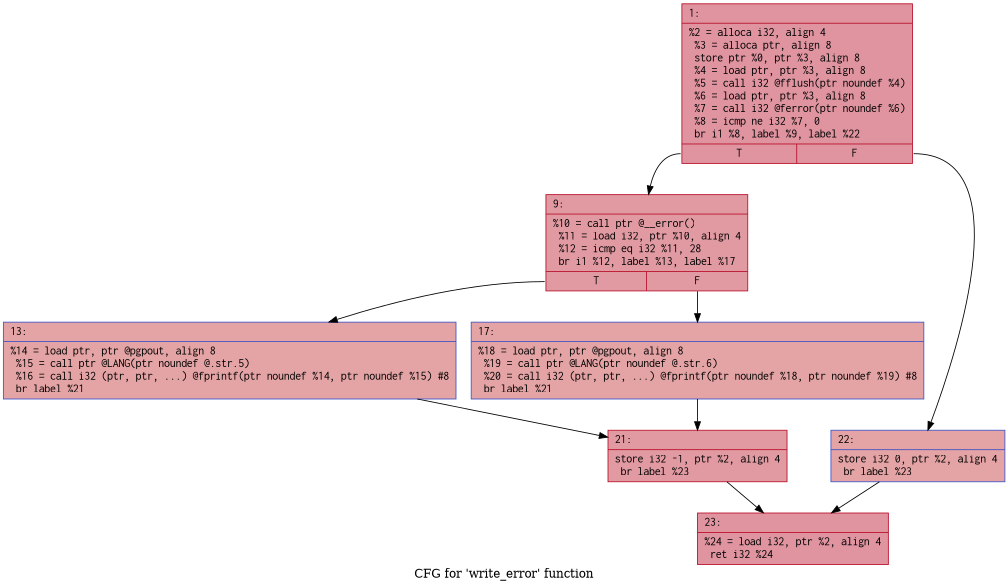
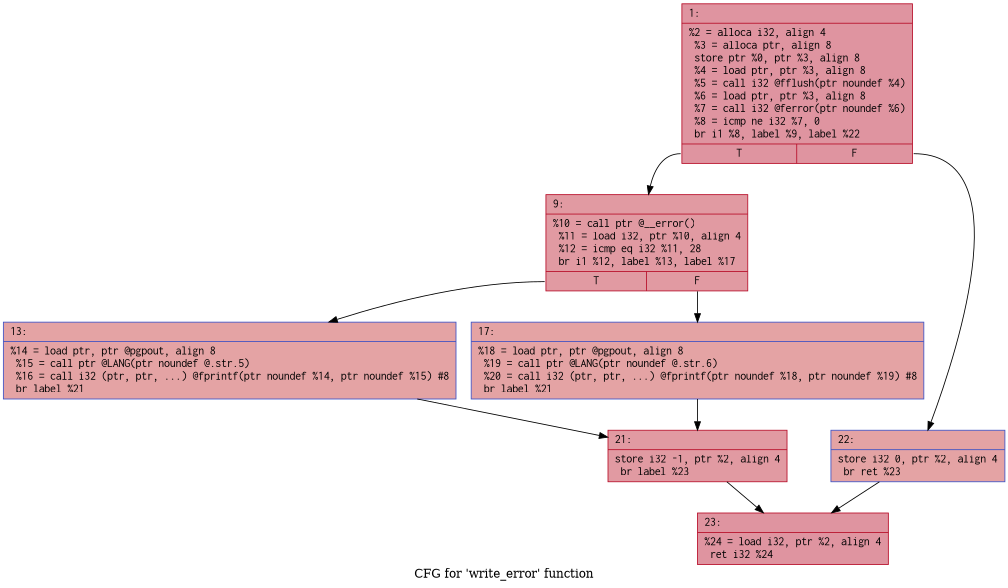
(875, 472) -> (869, 472)
